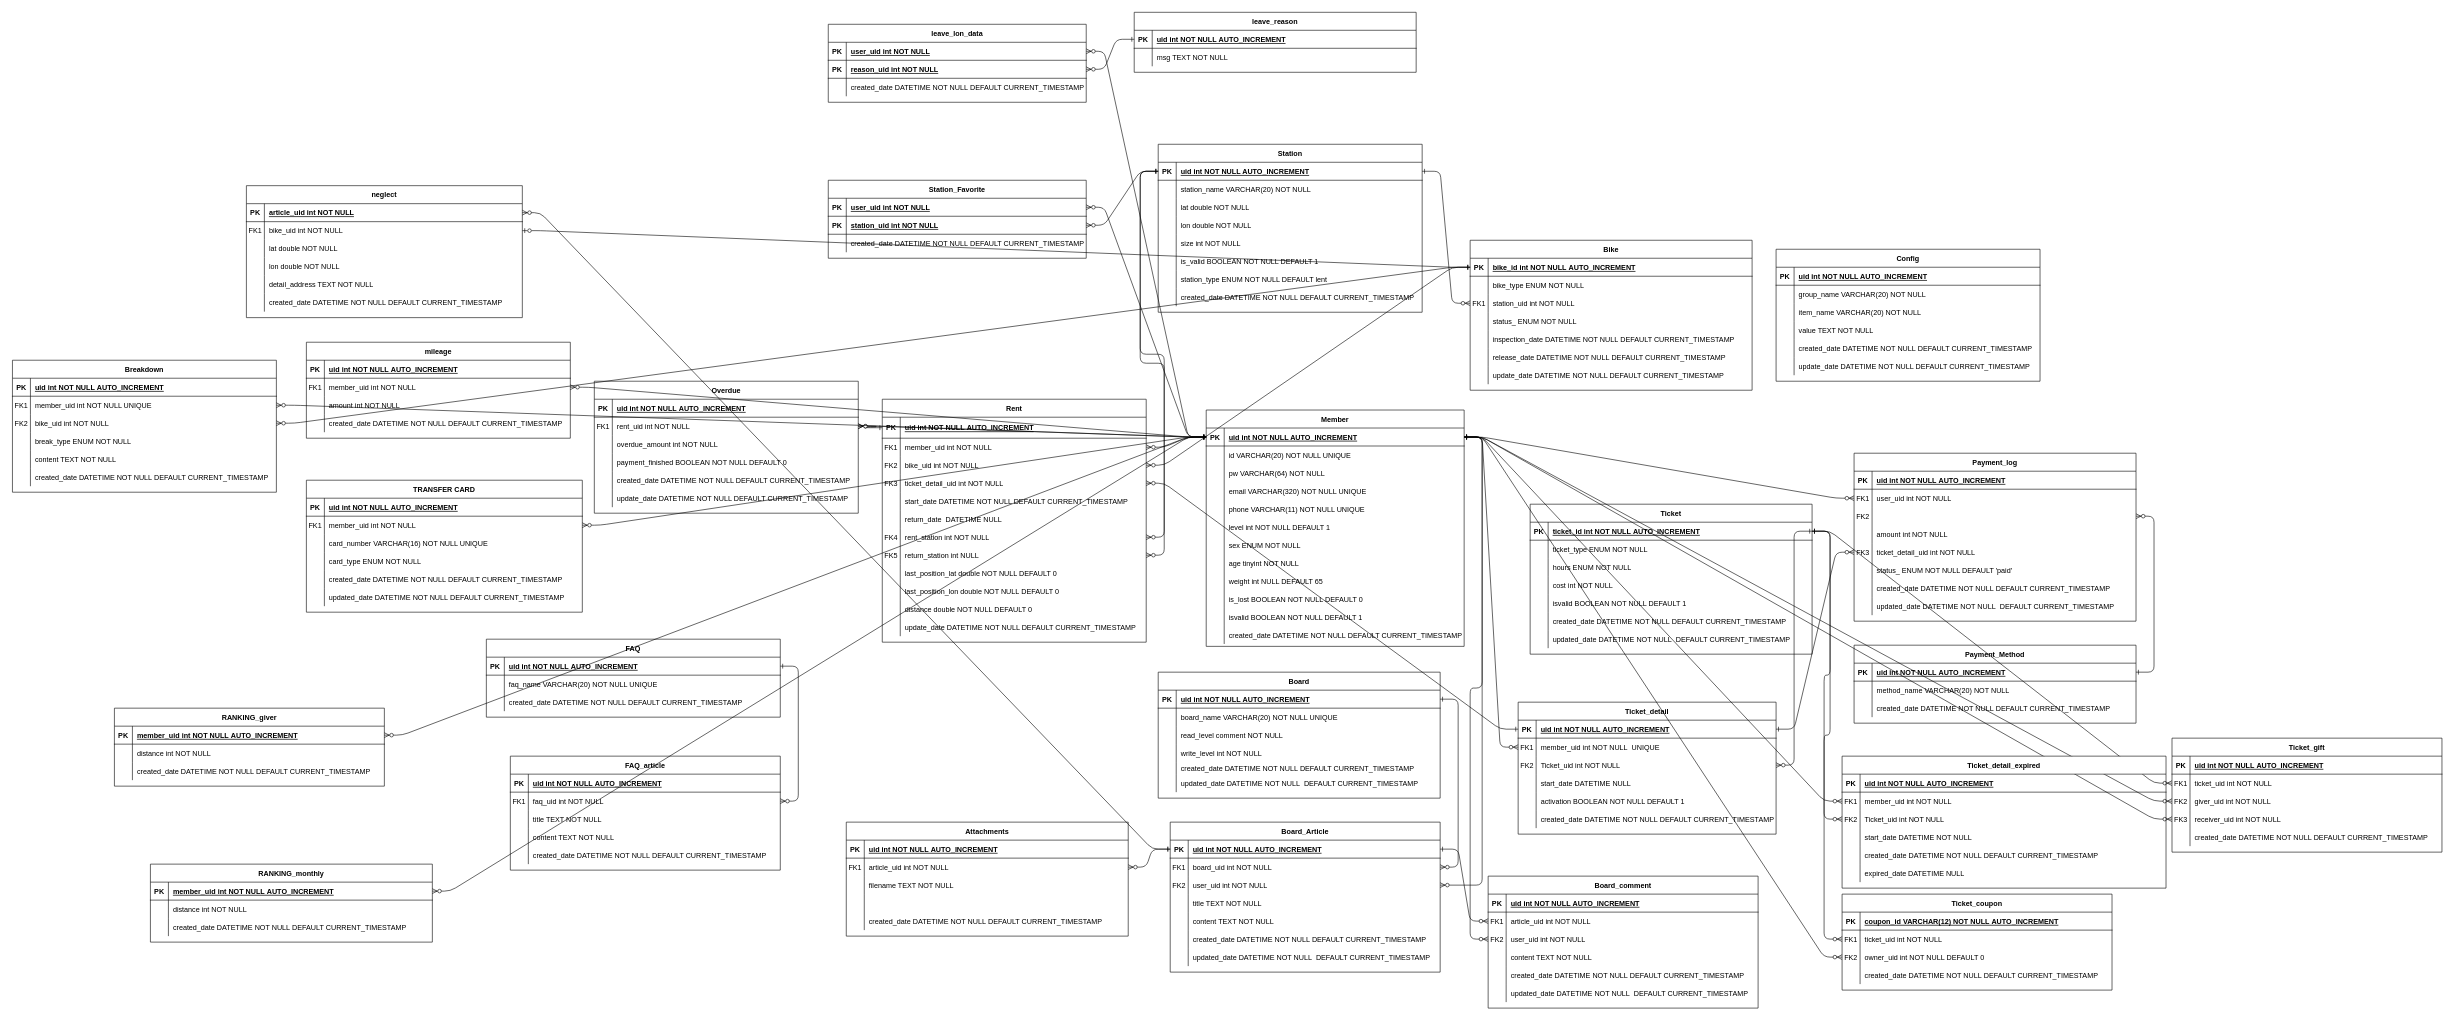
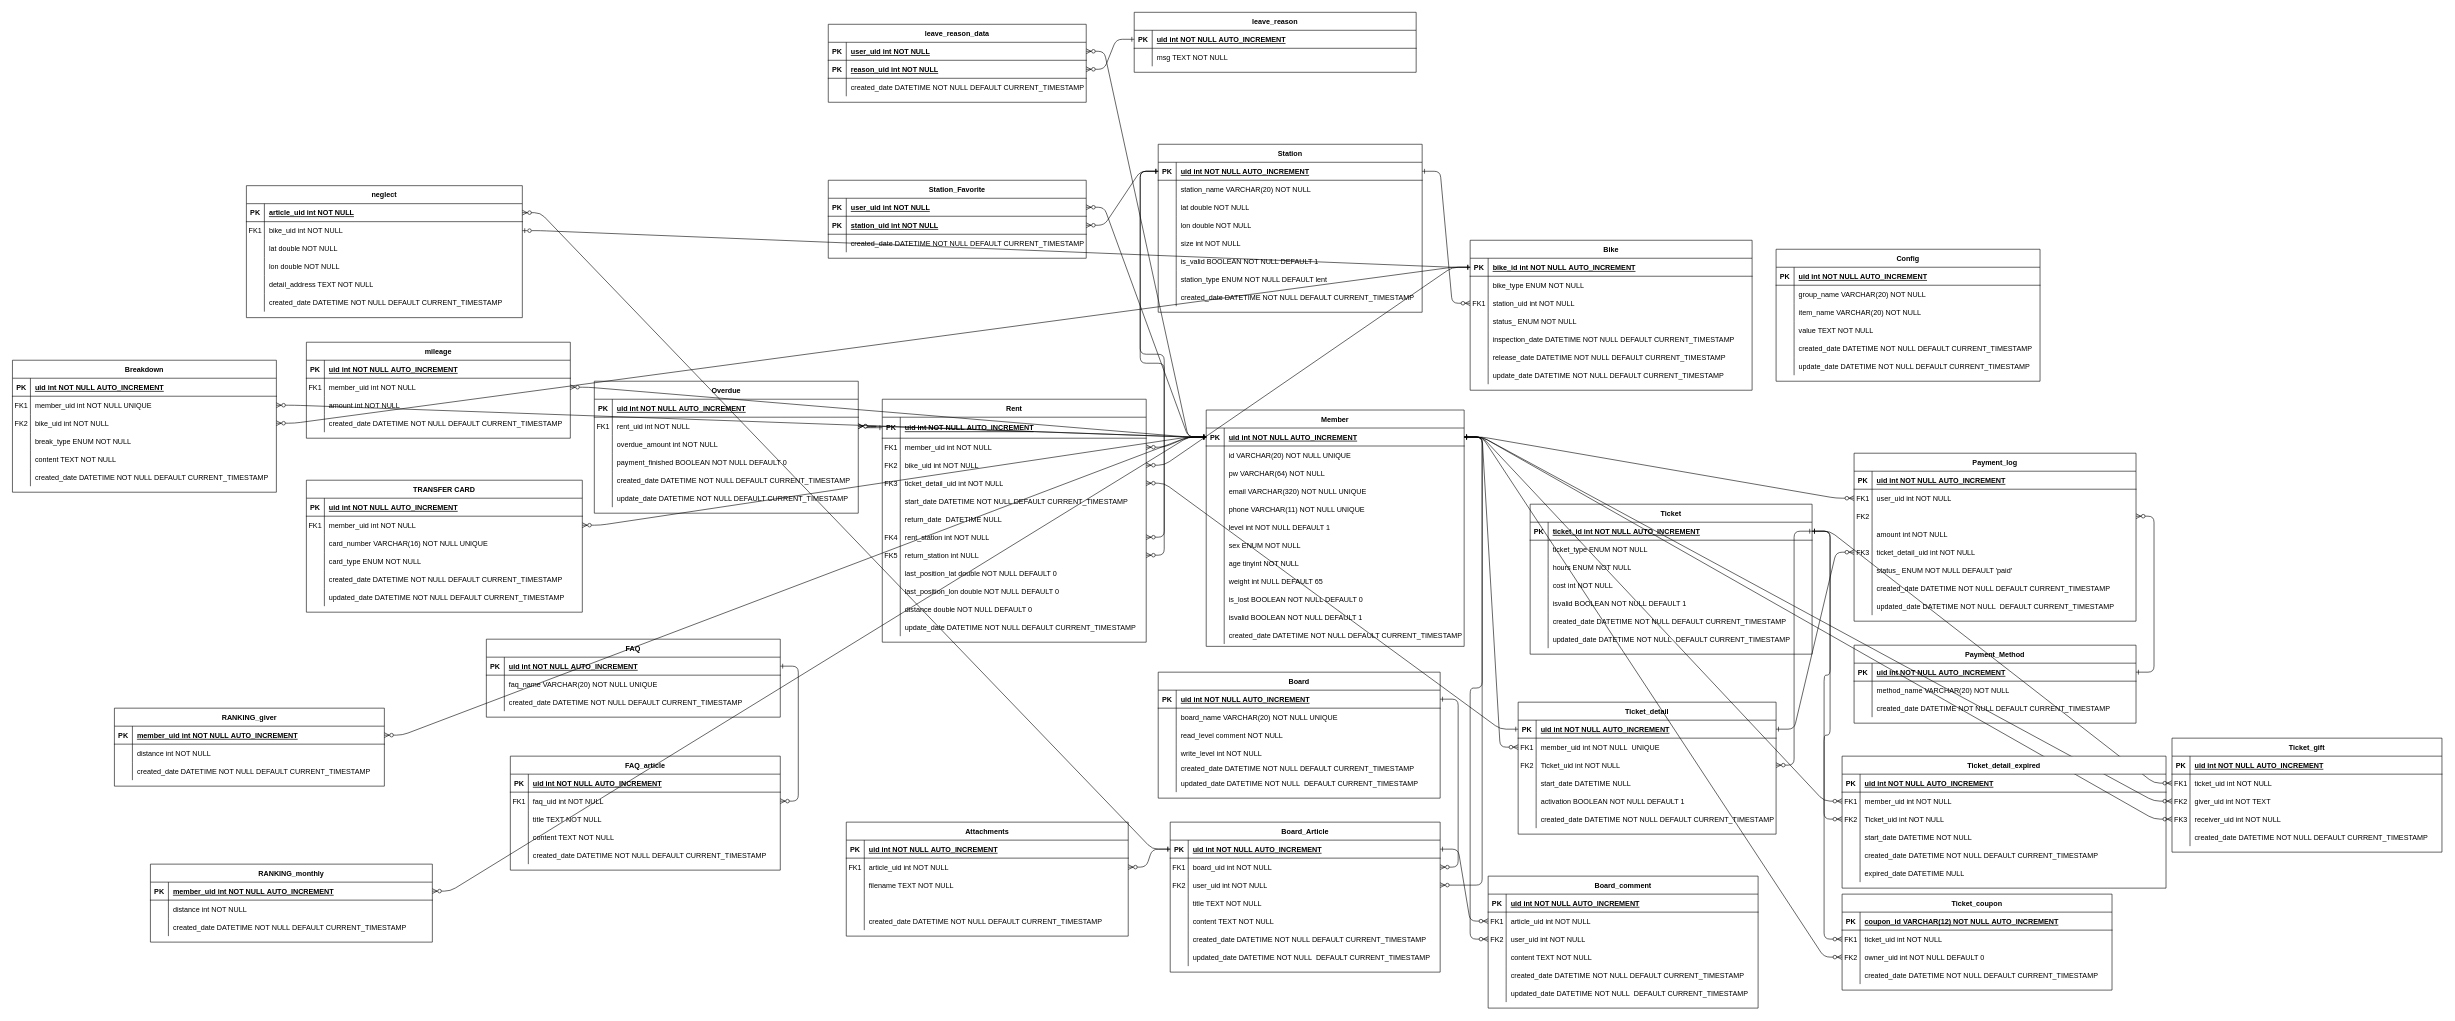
(957, 34) -> (957, 34)
(2234, 802) -> (2234, 802)
